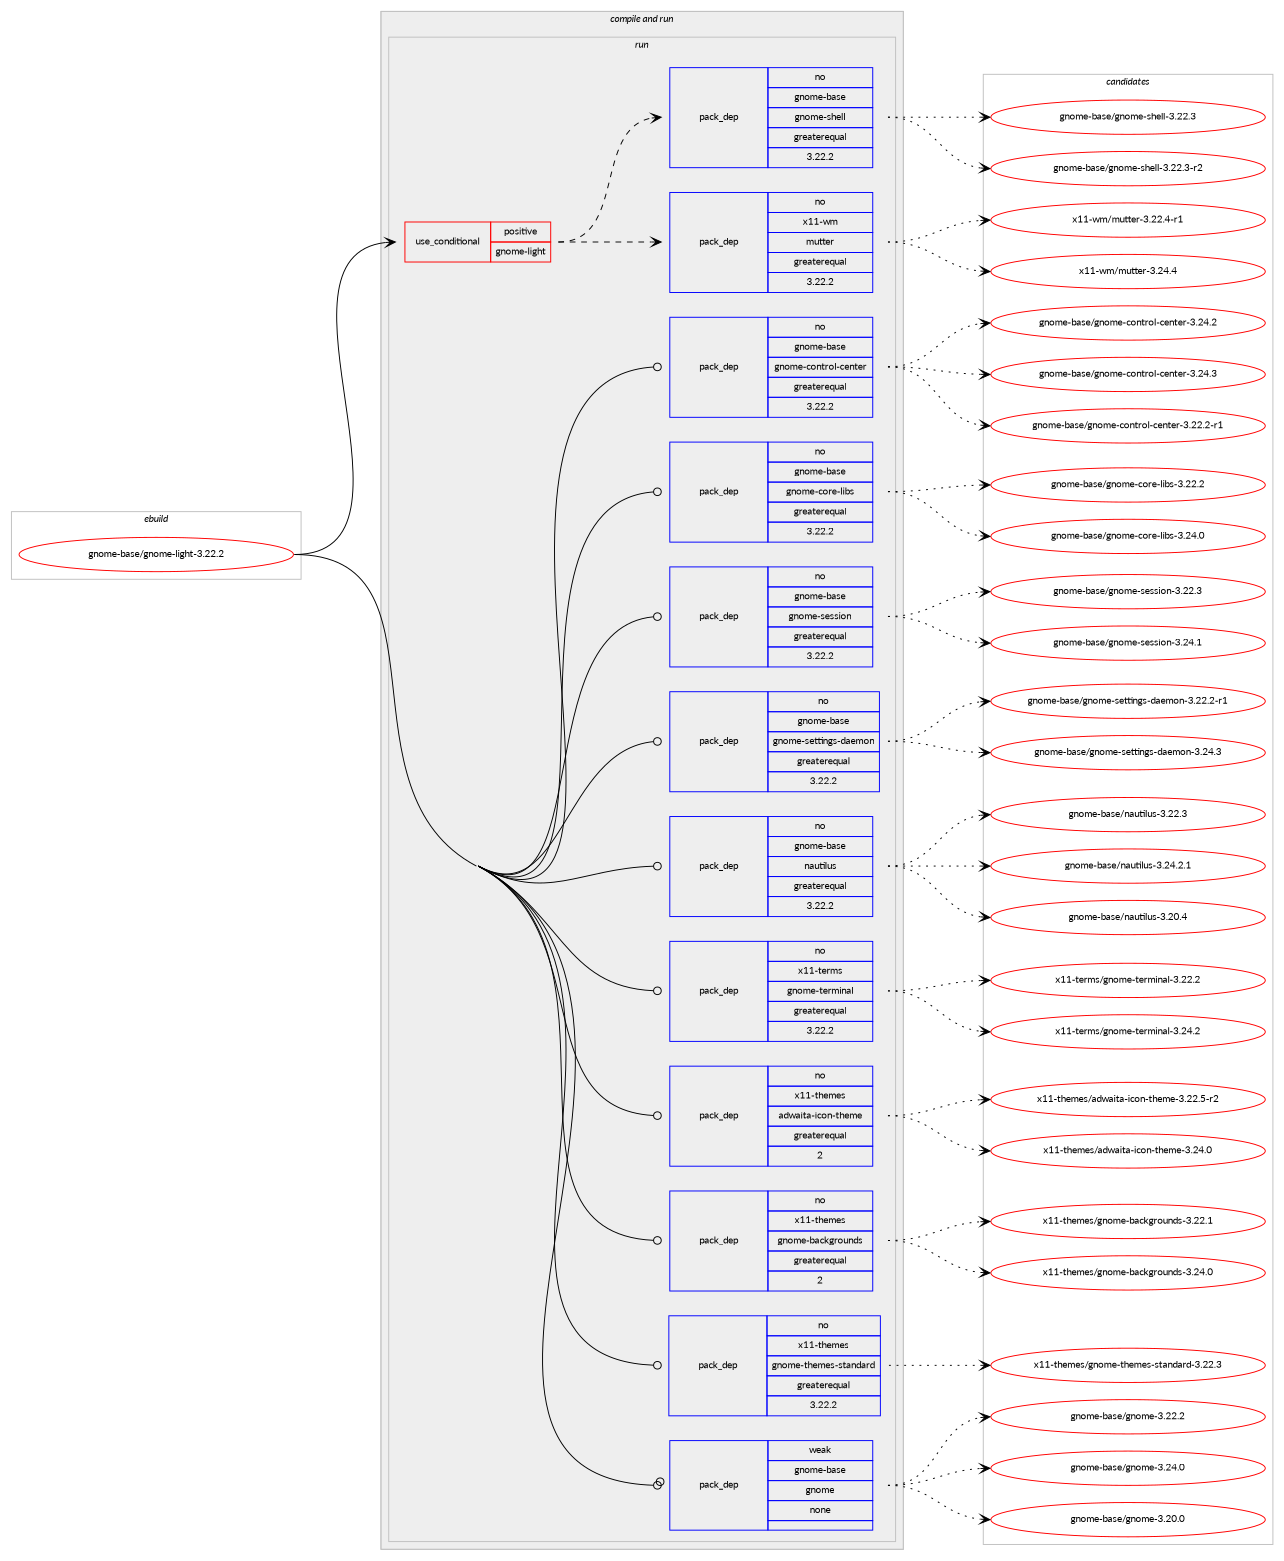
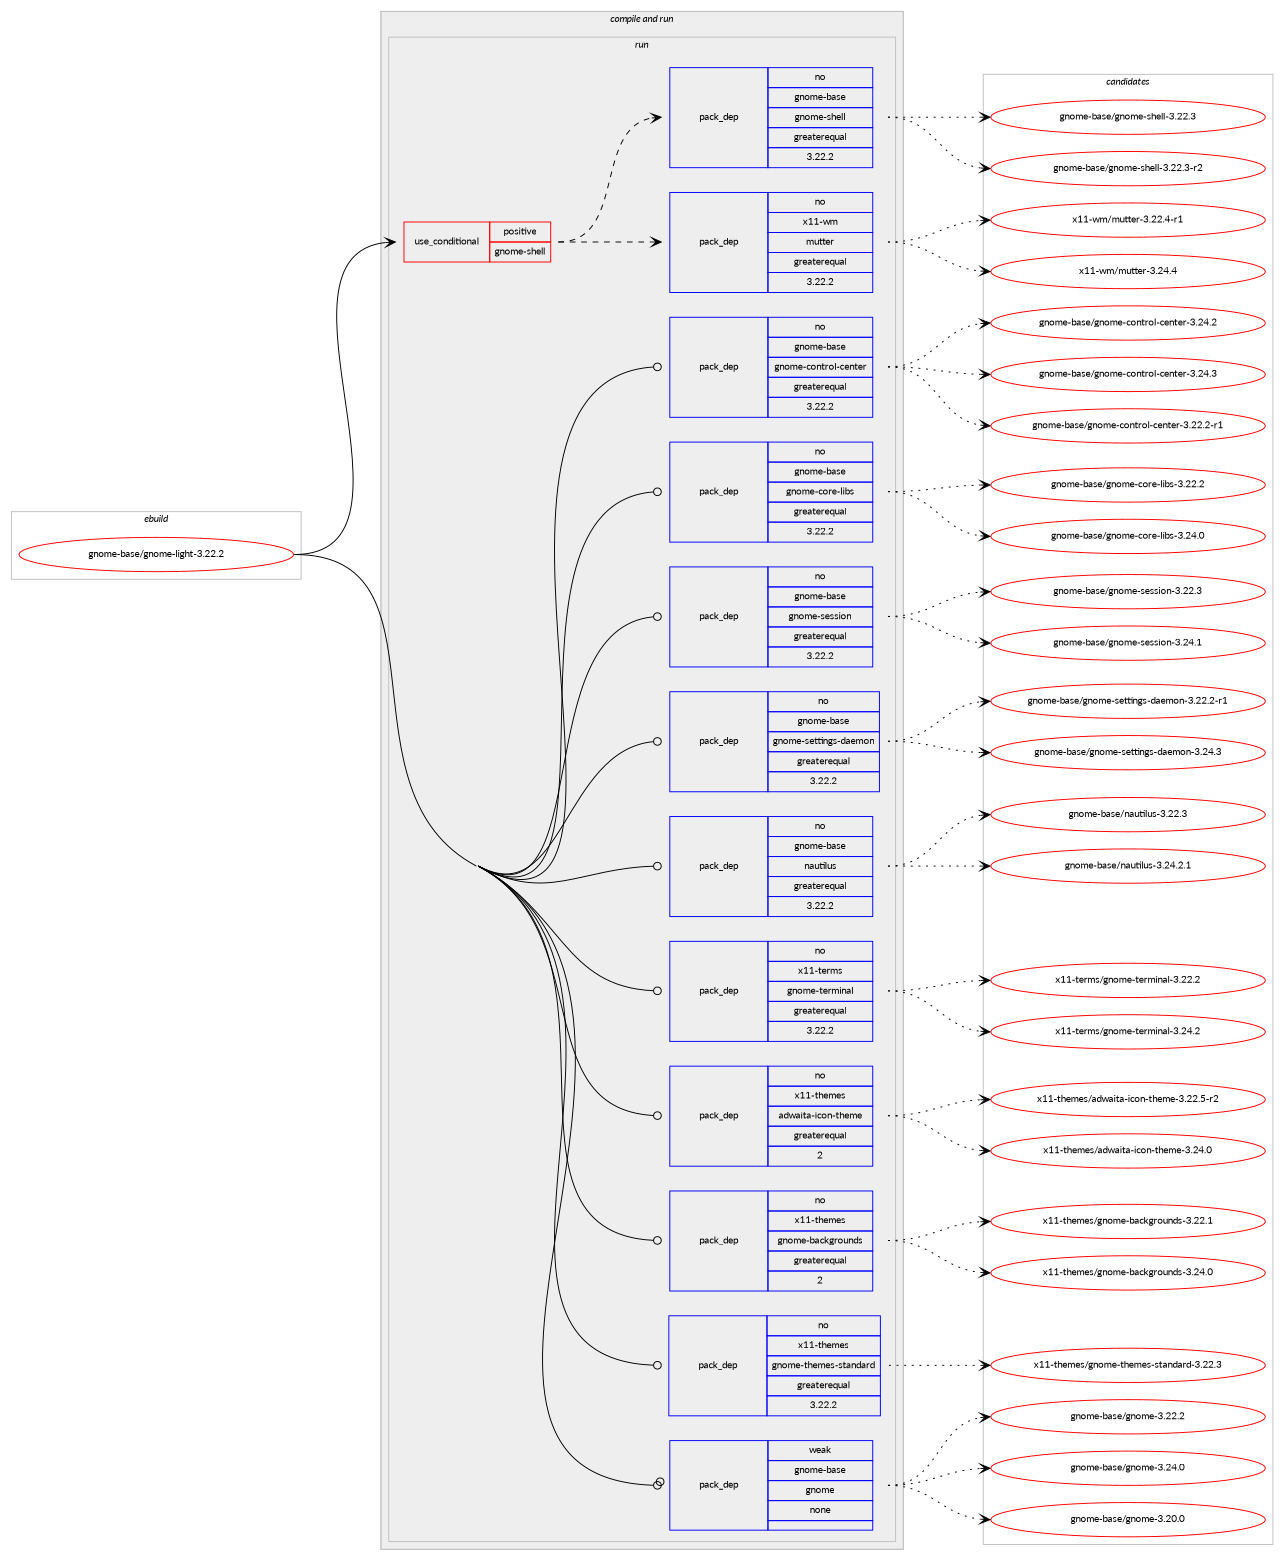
(521, 252) -> (520, 252)
(1128, 918) -> none
